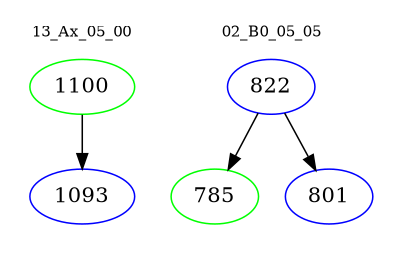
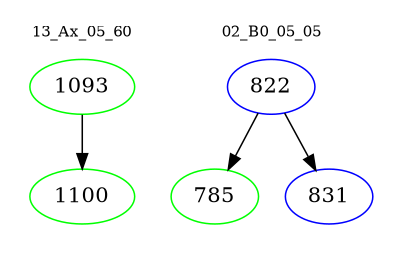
(82, 33) -> (82, 33)
(82, 134) -> (82, 134)
(82, 197) -> (82, 87)
(329, 197) -> (329, 197)
